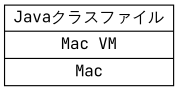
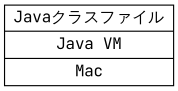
(89, 44) -> (89, 44)
